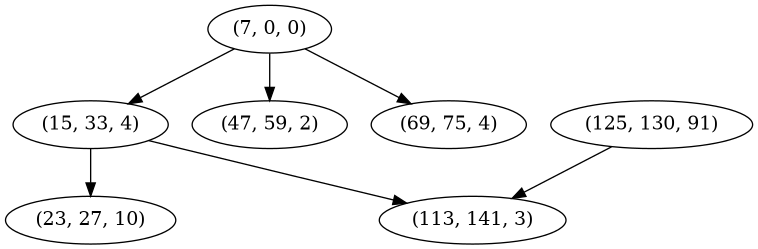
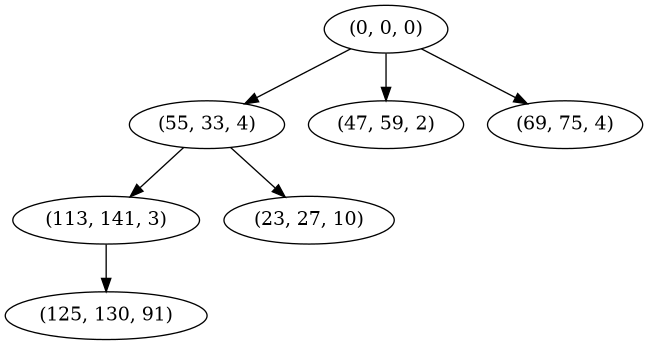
(270, 29) -> (386, 29)
(91, 125) -> (207, 125)
(568, 170) -> (106, 261)
